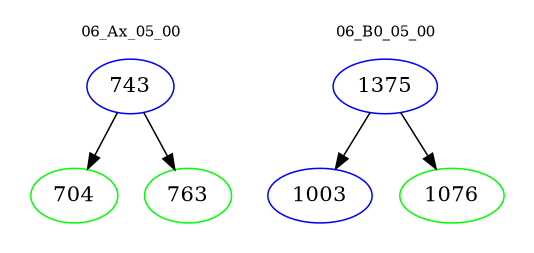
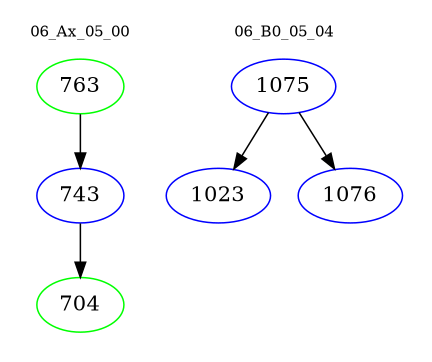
(386, 33) -> (284, 33)
(385, 86) -> (284, 86)
(156, 134) -> (80, 134)
(320, 196) -> (218, 196)
(452, 196) -> (350, 196)
